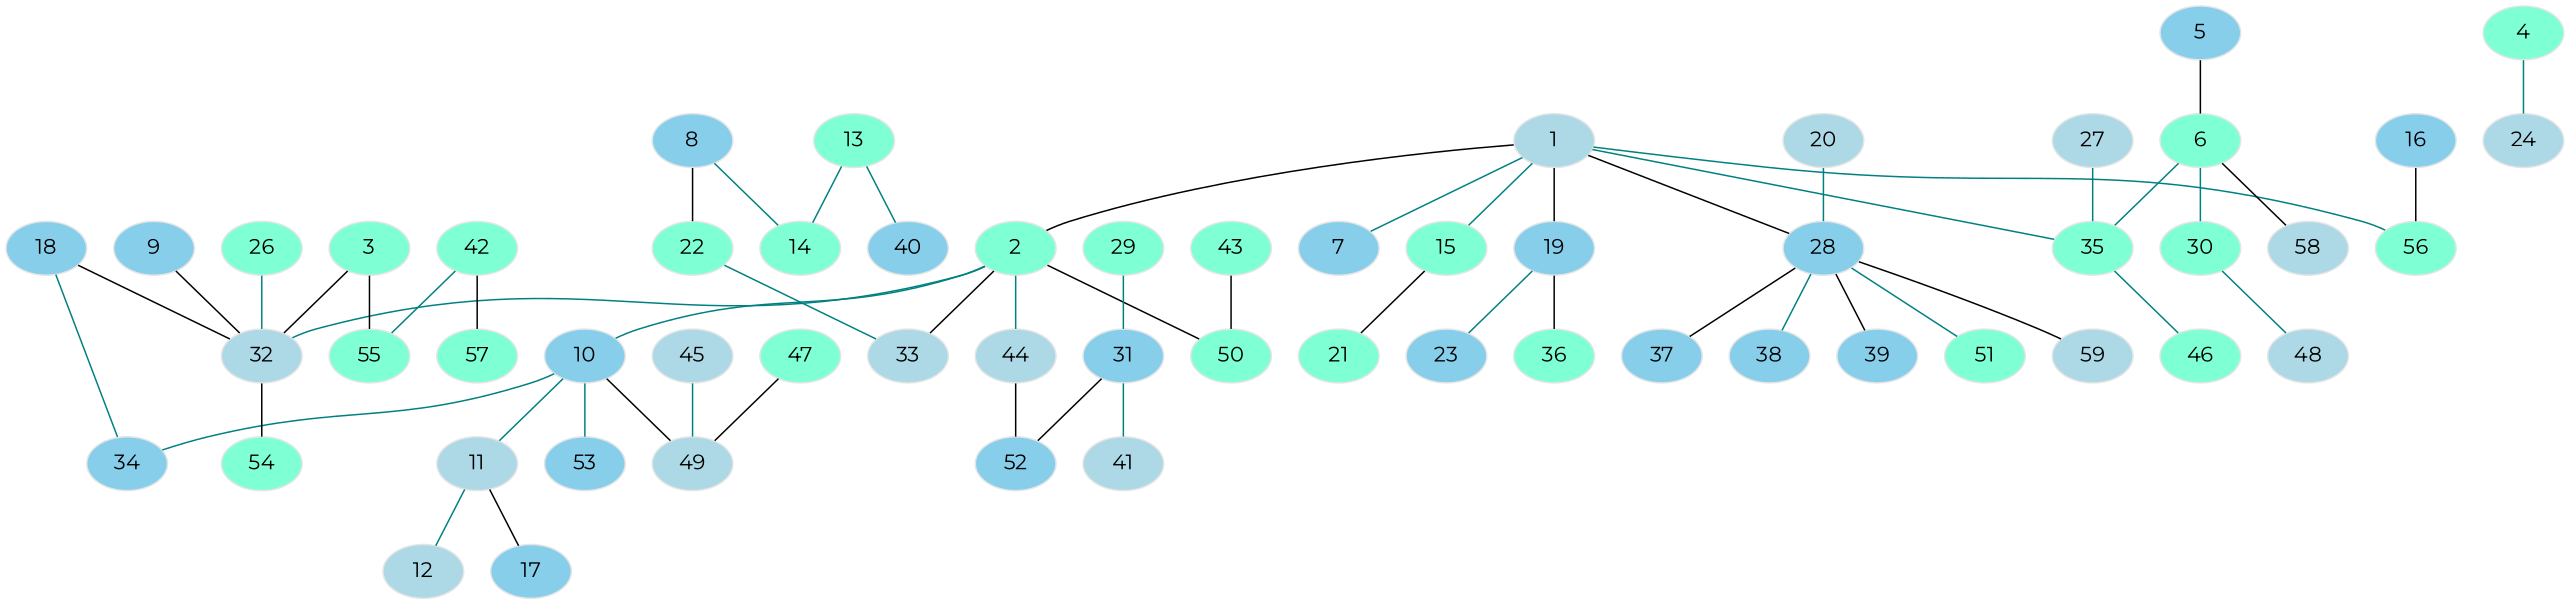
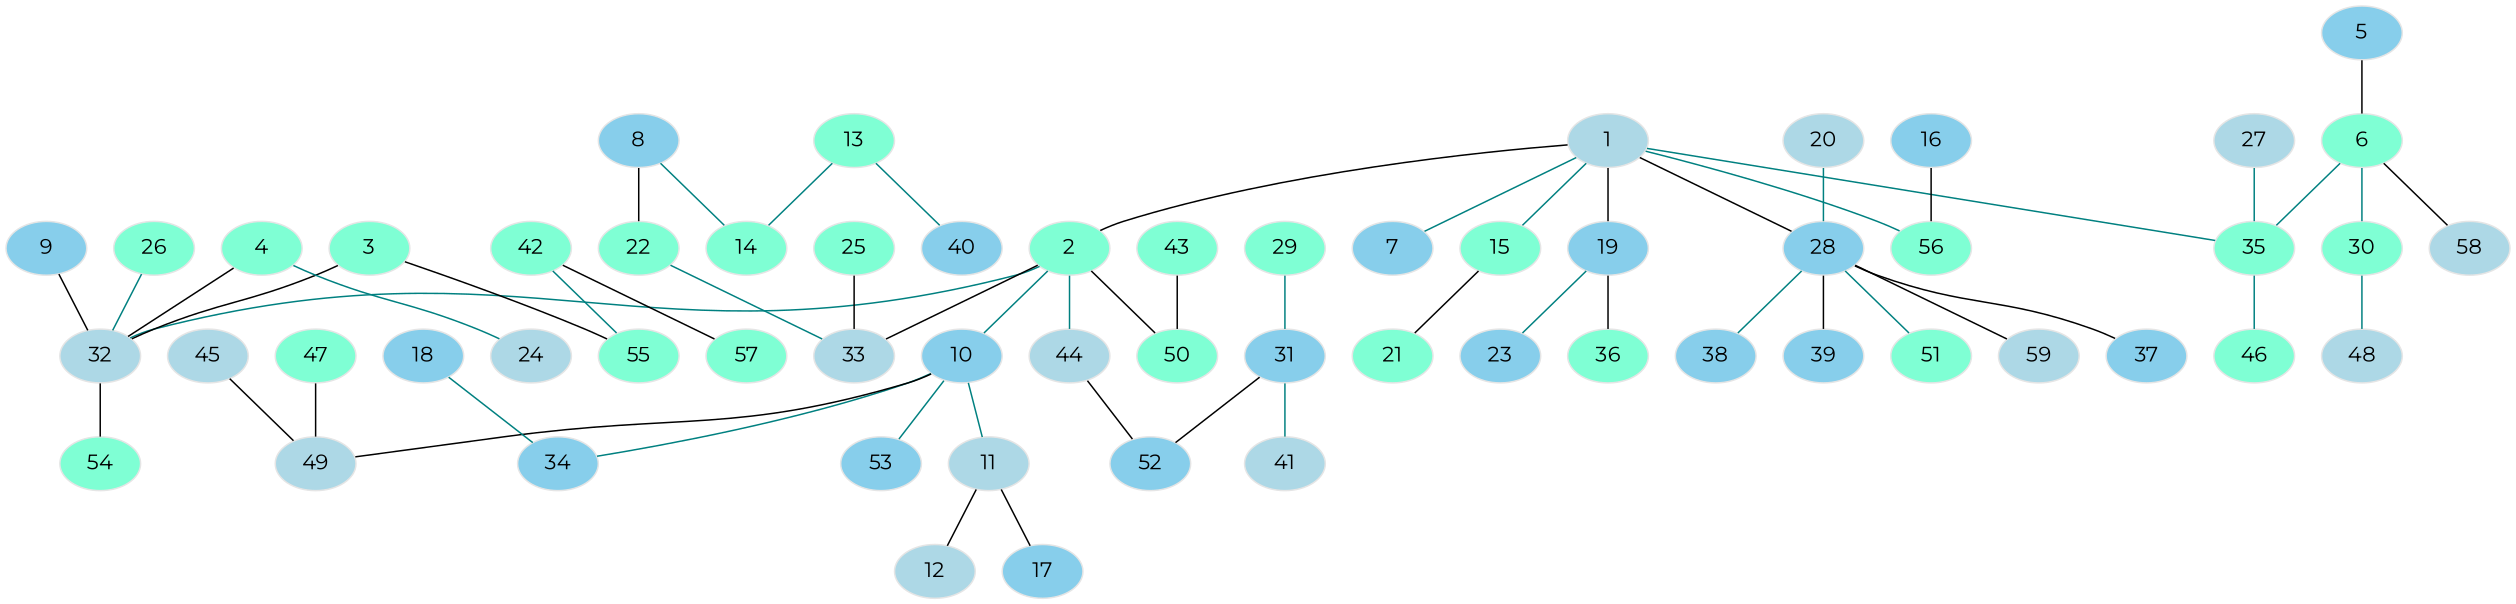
none -> (854, 248)
(154, 302) -> (181, 302)
(693, 410) -> (262, 410)
(450, 518) -> (962, 518)
